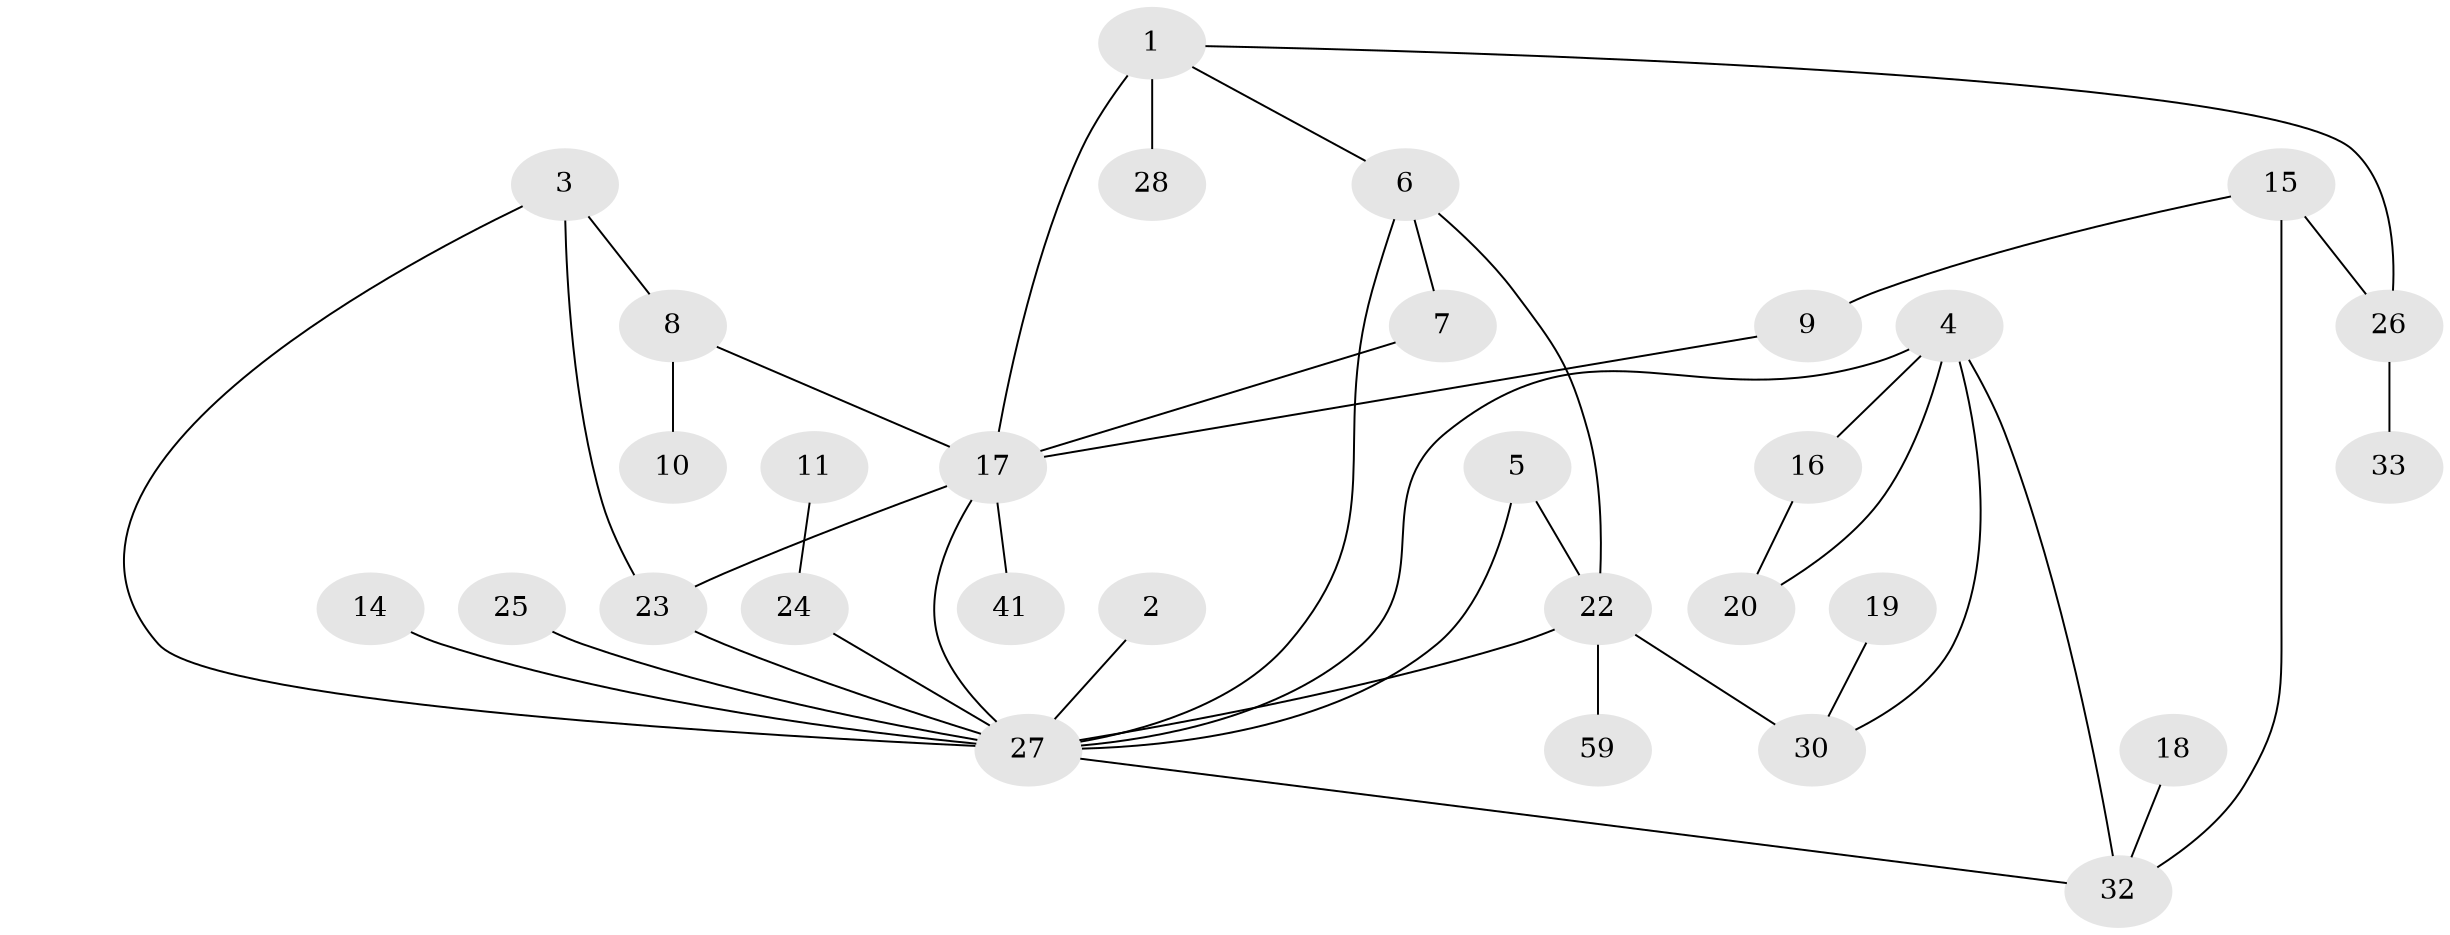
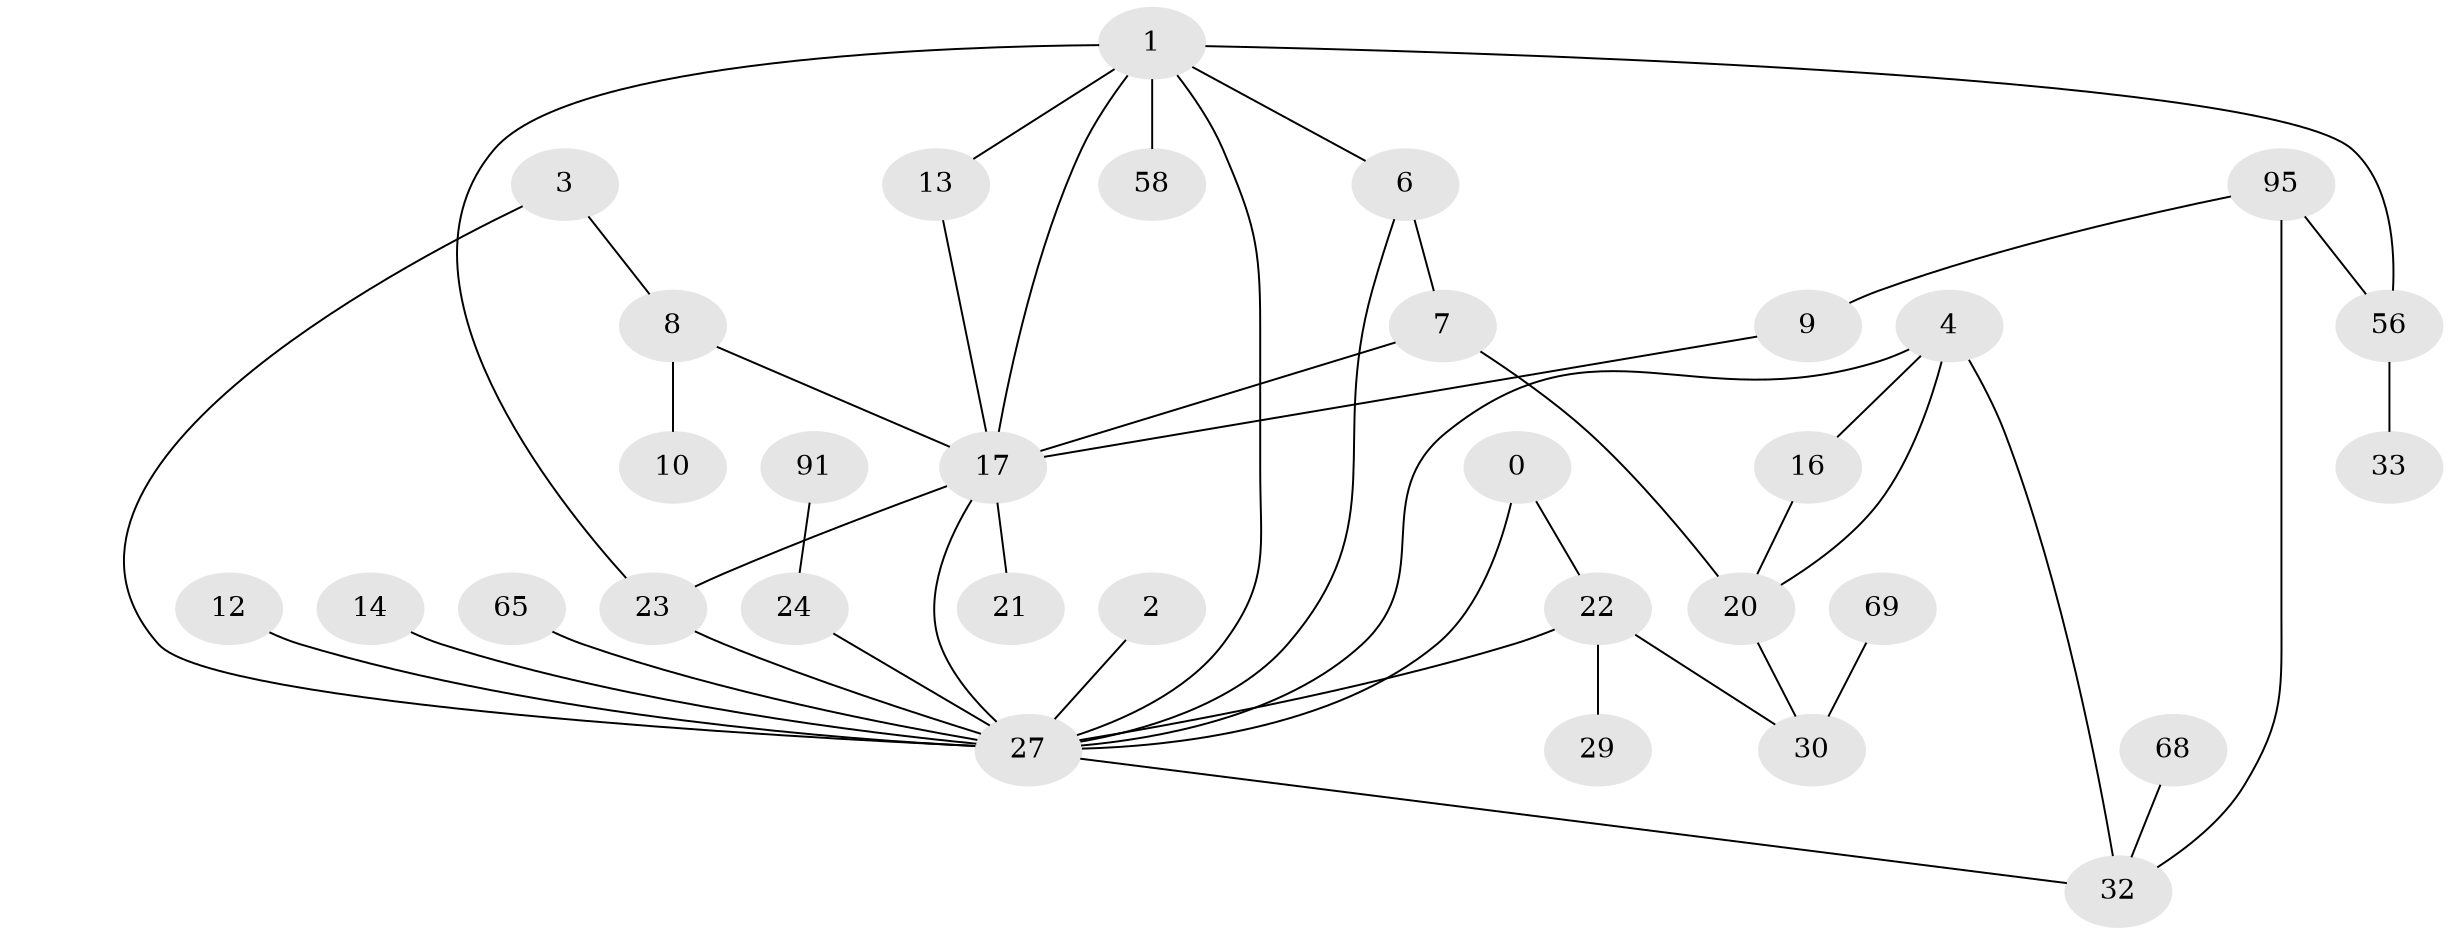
none -> (936, 185)
(1152, 185) -> (1152, 185)
(2281, 185) -> (2281, 185)
(2389, 326) -> (2389, 326)
(1558, 354) -> none
(581, 402) -> (552, 113)
none -> (1260, 442)
none -> (1610, 453)
(814, 467) -> (814, 467)
(1517, 467) -> (1517, 467)
(1976, 570) -> (1777, 680)
none -> (229, 609)
(512, 609) -> (512, 609)
(1011, 609) -> (1011, 609)
(1883, 609) -> (1883, 609)
(1598, 750) -> (1598, 750)
(2173, 750) -> (2173, 750)
